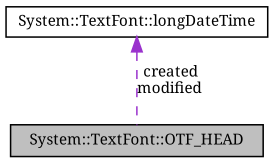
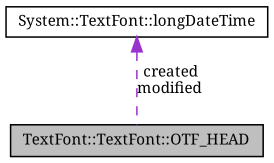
(137, 141) -> (137, 141)
